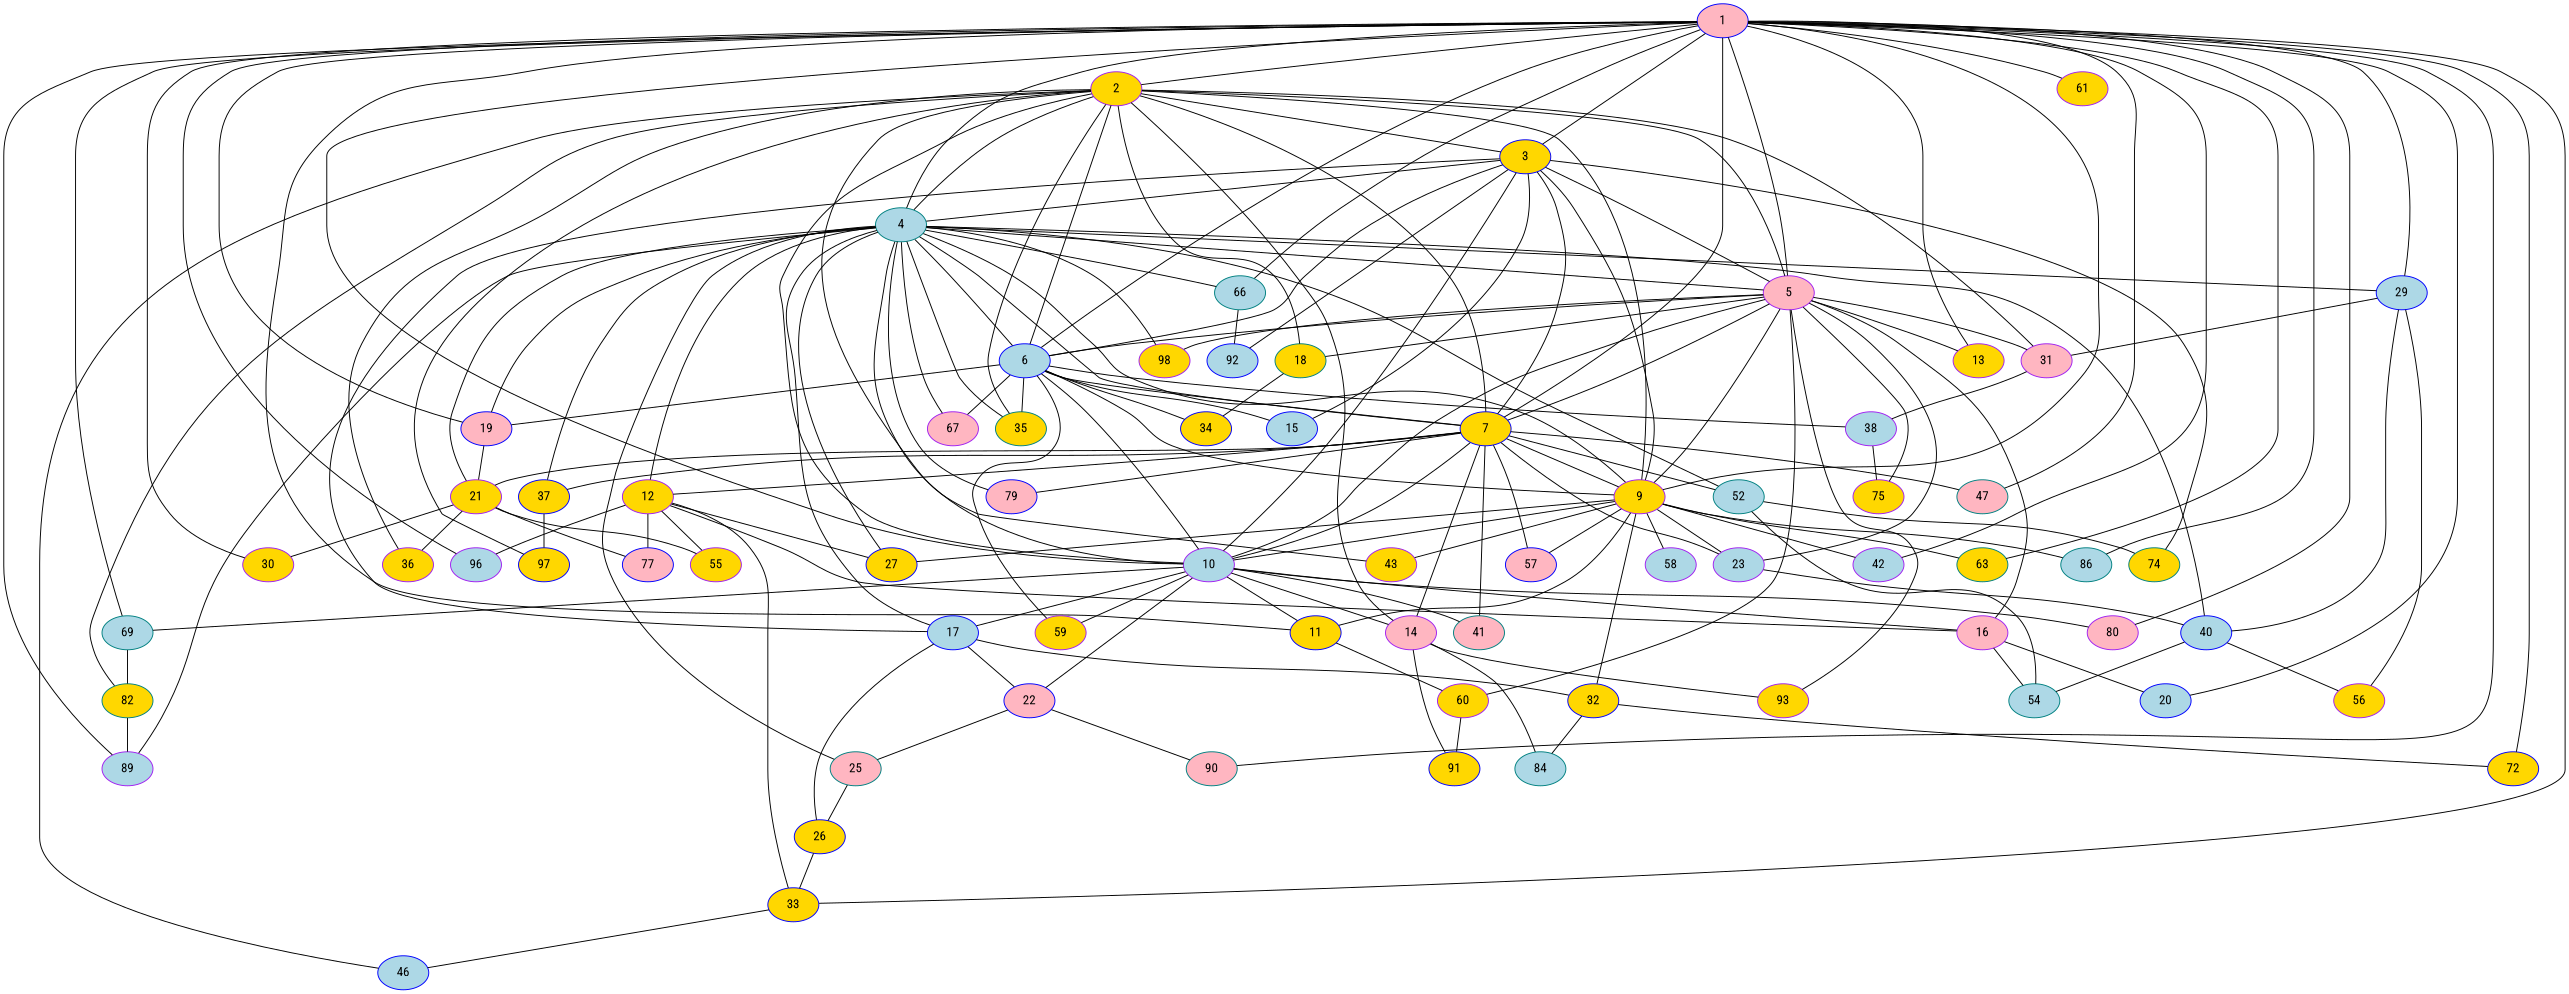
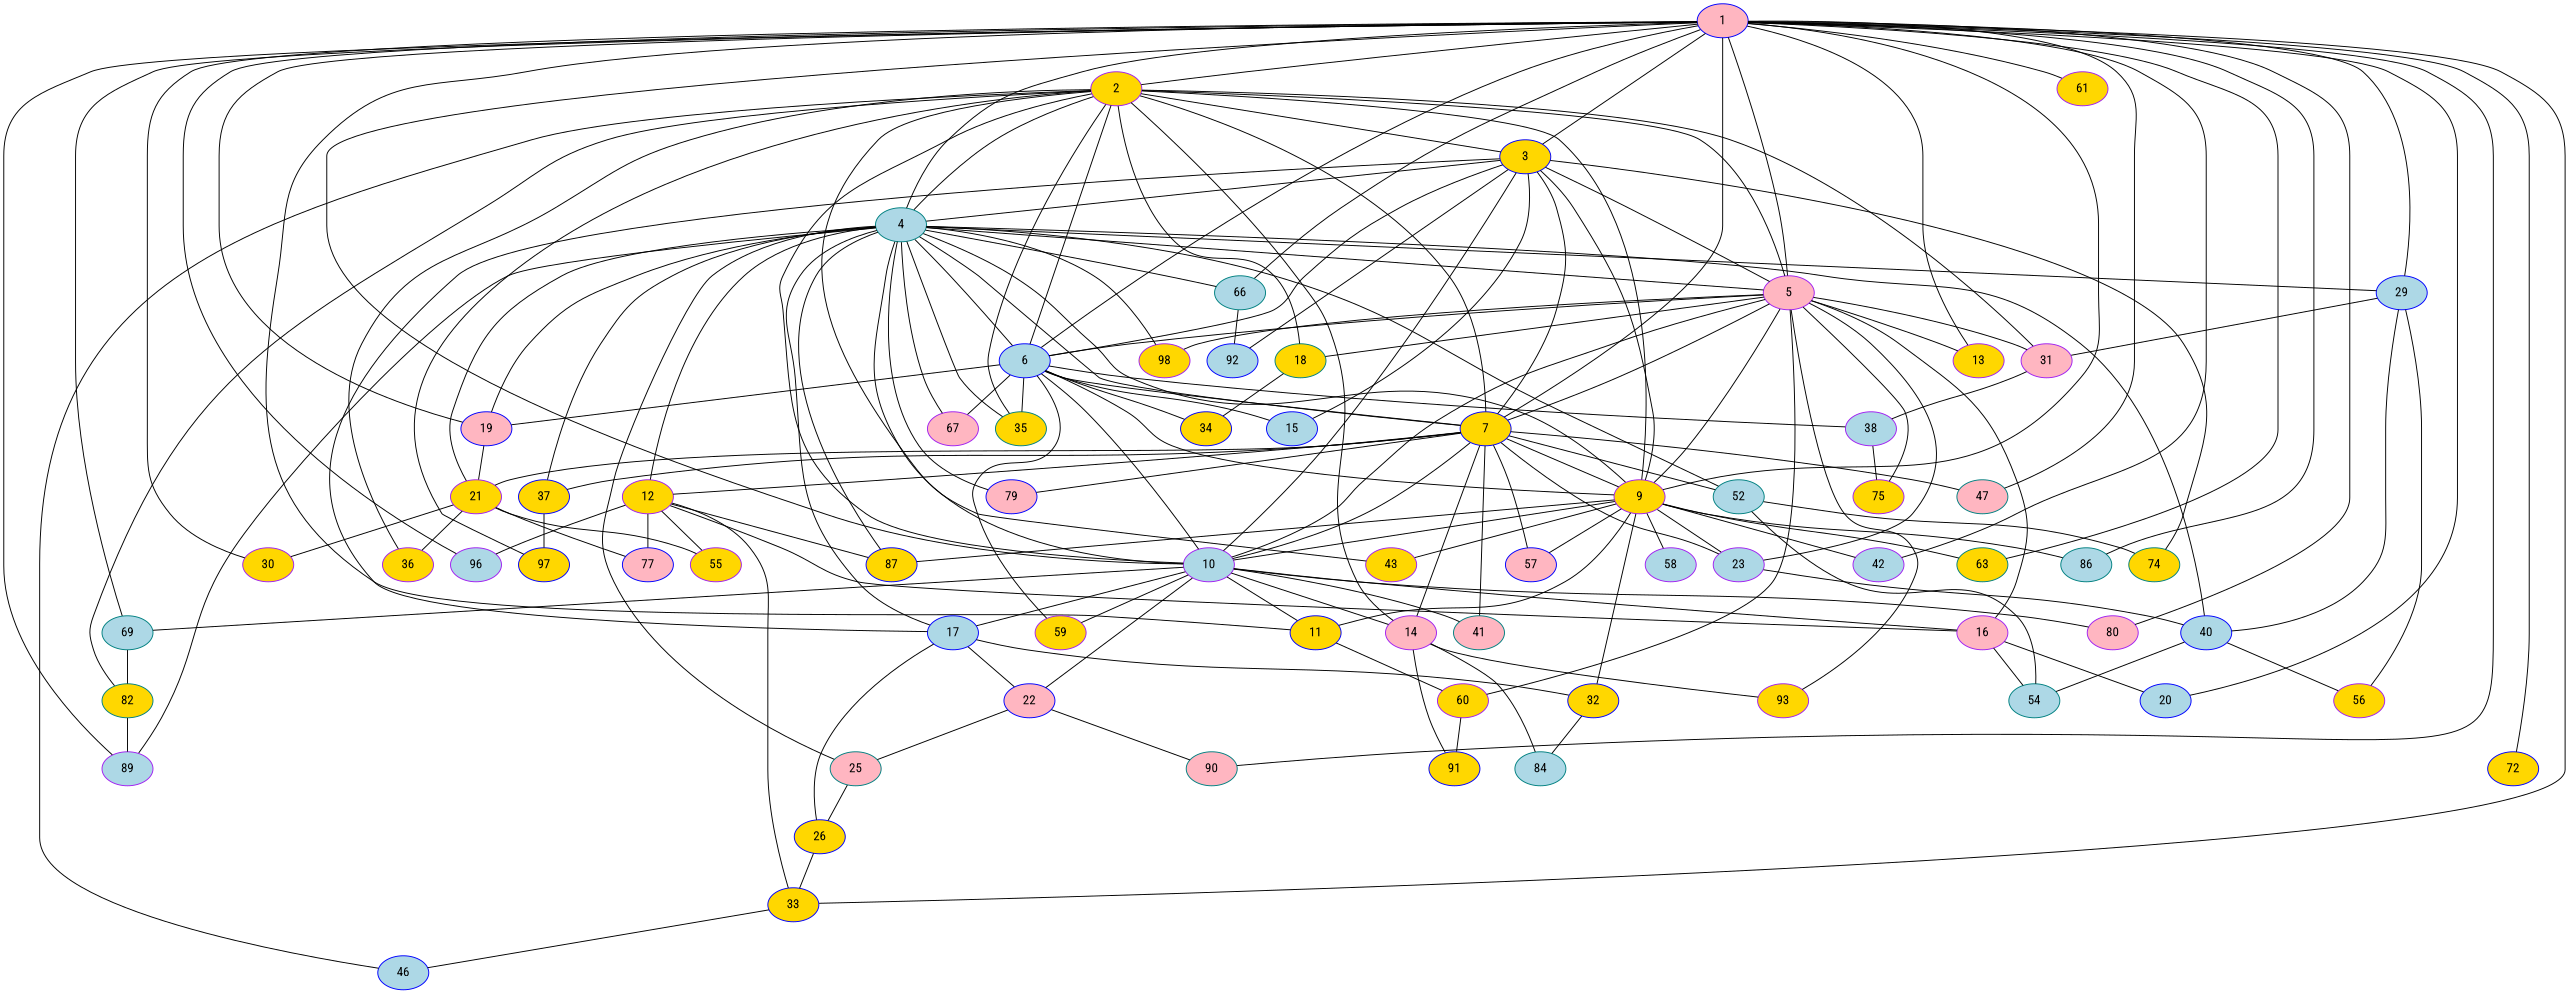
(892, 565) -> (892, 565)
(2053, 740) -> none
